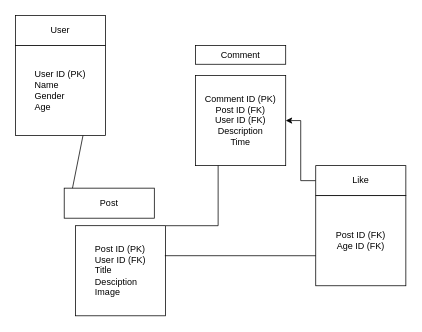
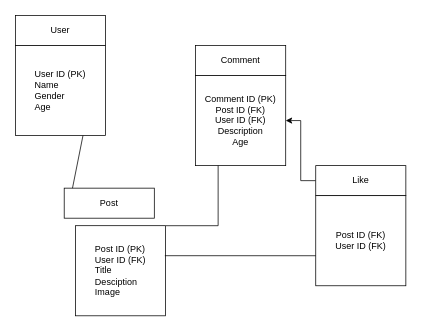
(240, 55) -> (240, 60)
(240, 120) -> (240, 120)
(360, 240) -> (360, 240)
